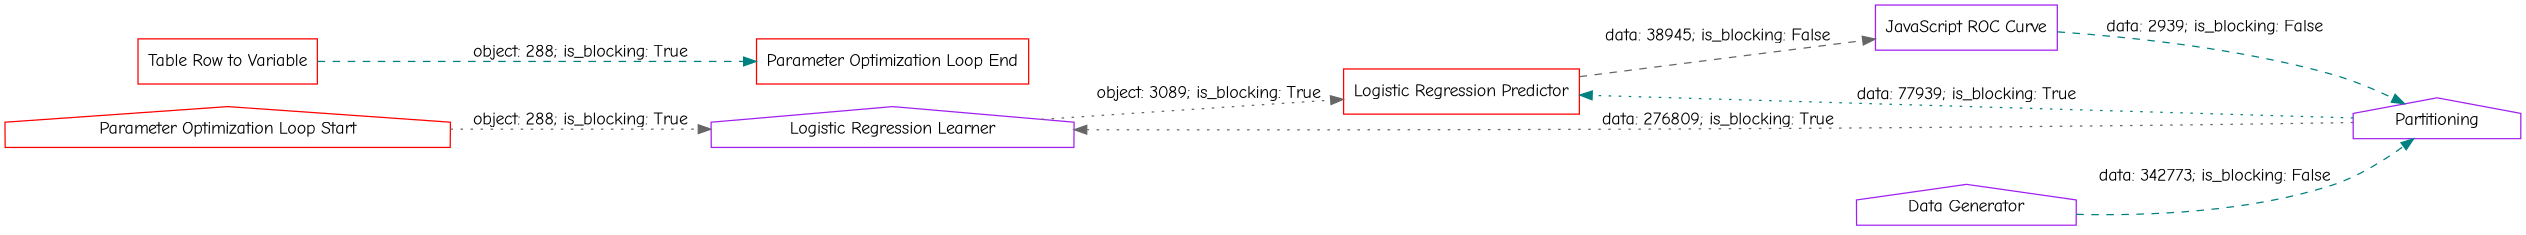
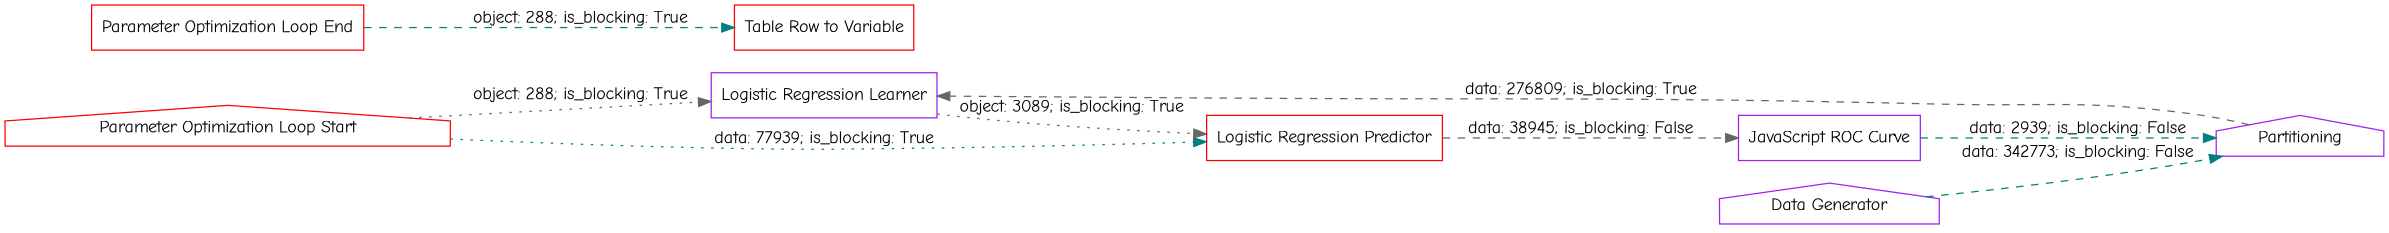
(530, 61) -> (543, 28)
(1973, 107) -> (822, 149)
(893, 129) -> (824, 95)
(1720, 129) -> (1600, 99)
